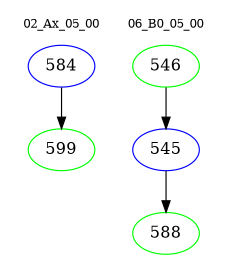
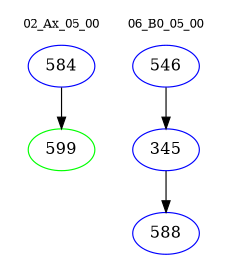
(166, 66) -> (166, 66)
(166, 150) -> (166, 150)
(166, 233) -> (166, 233)
